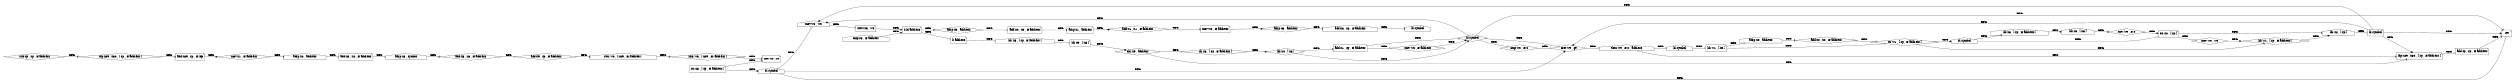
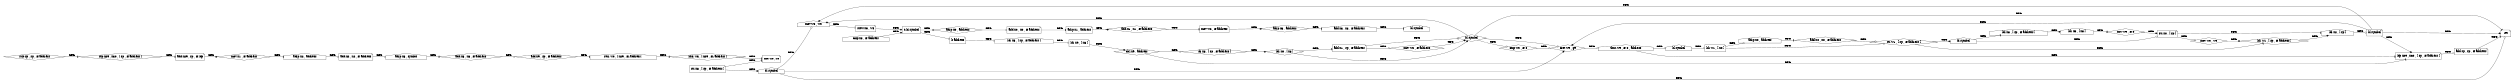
(912, 30) -> (911, 30)
